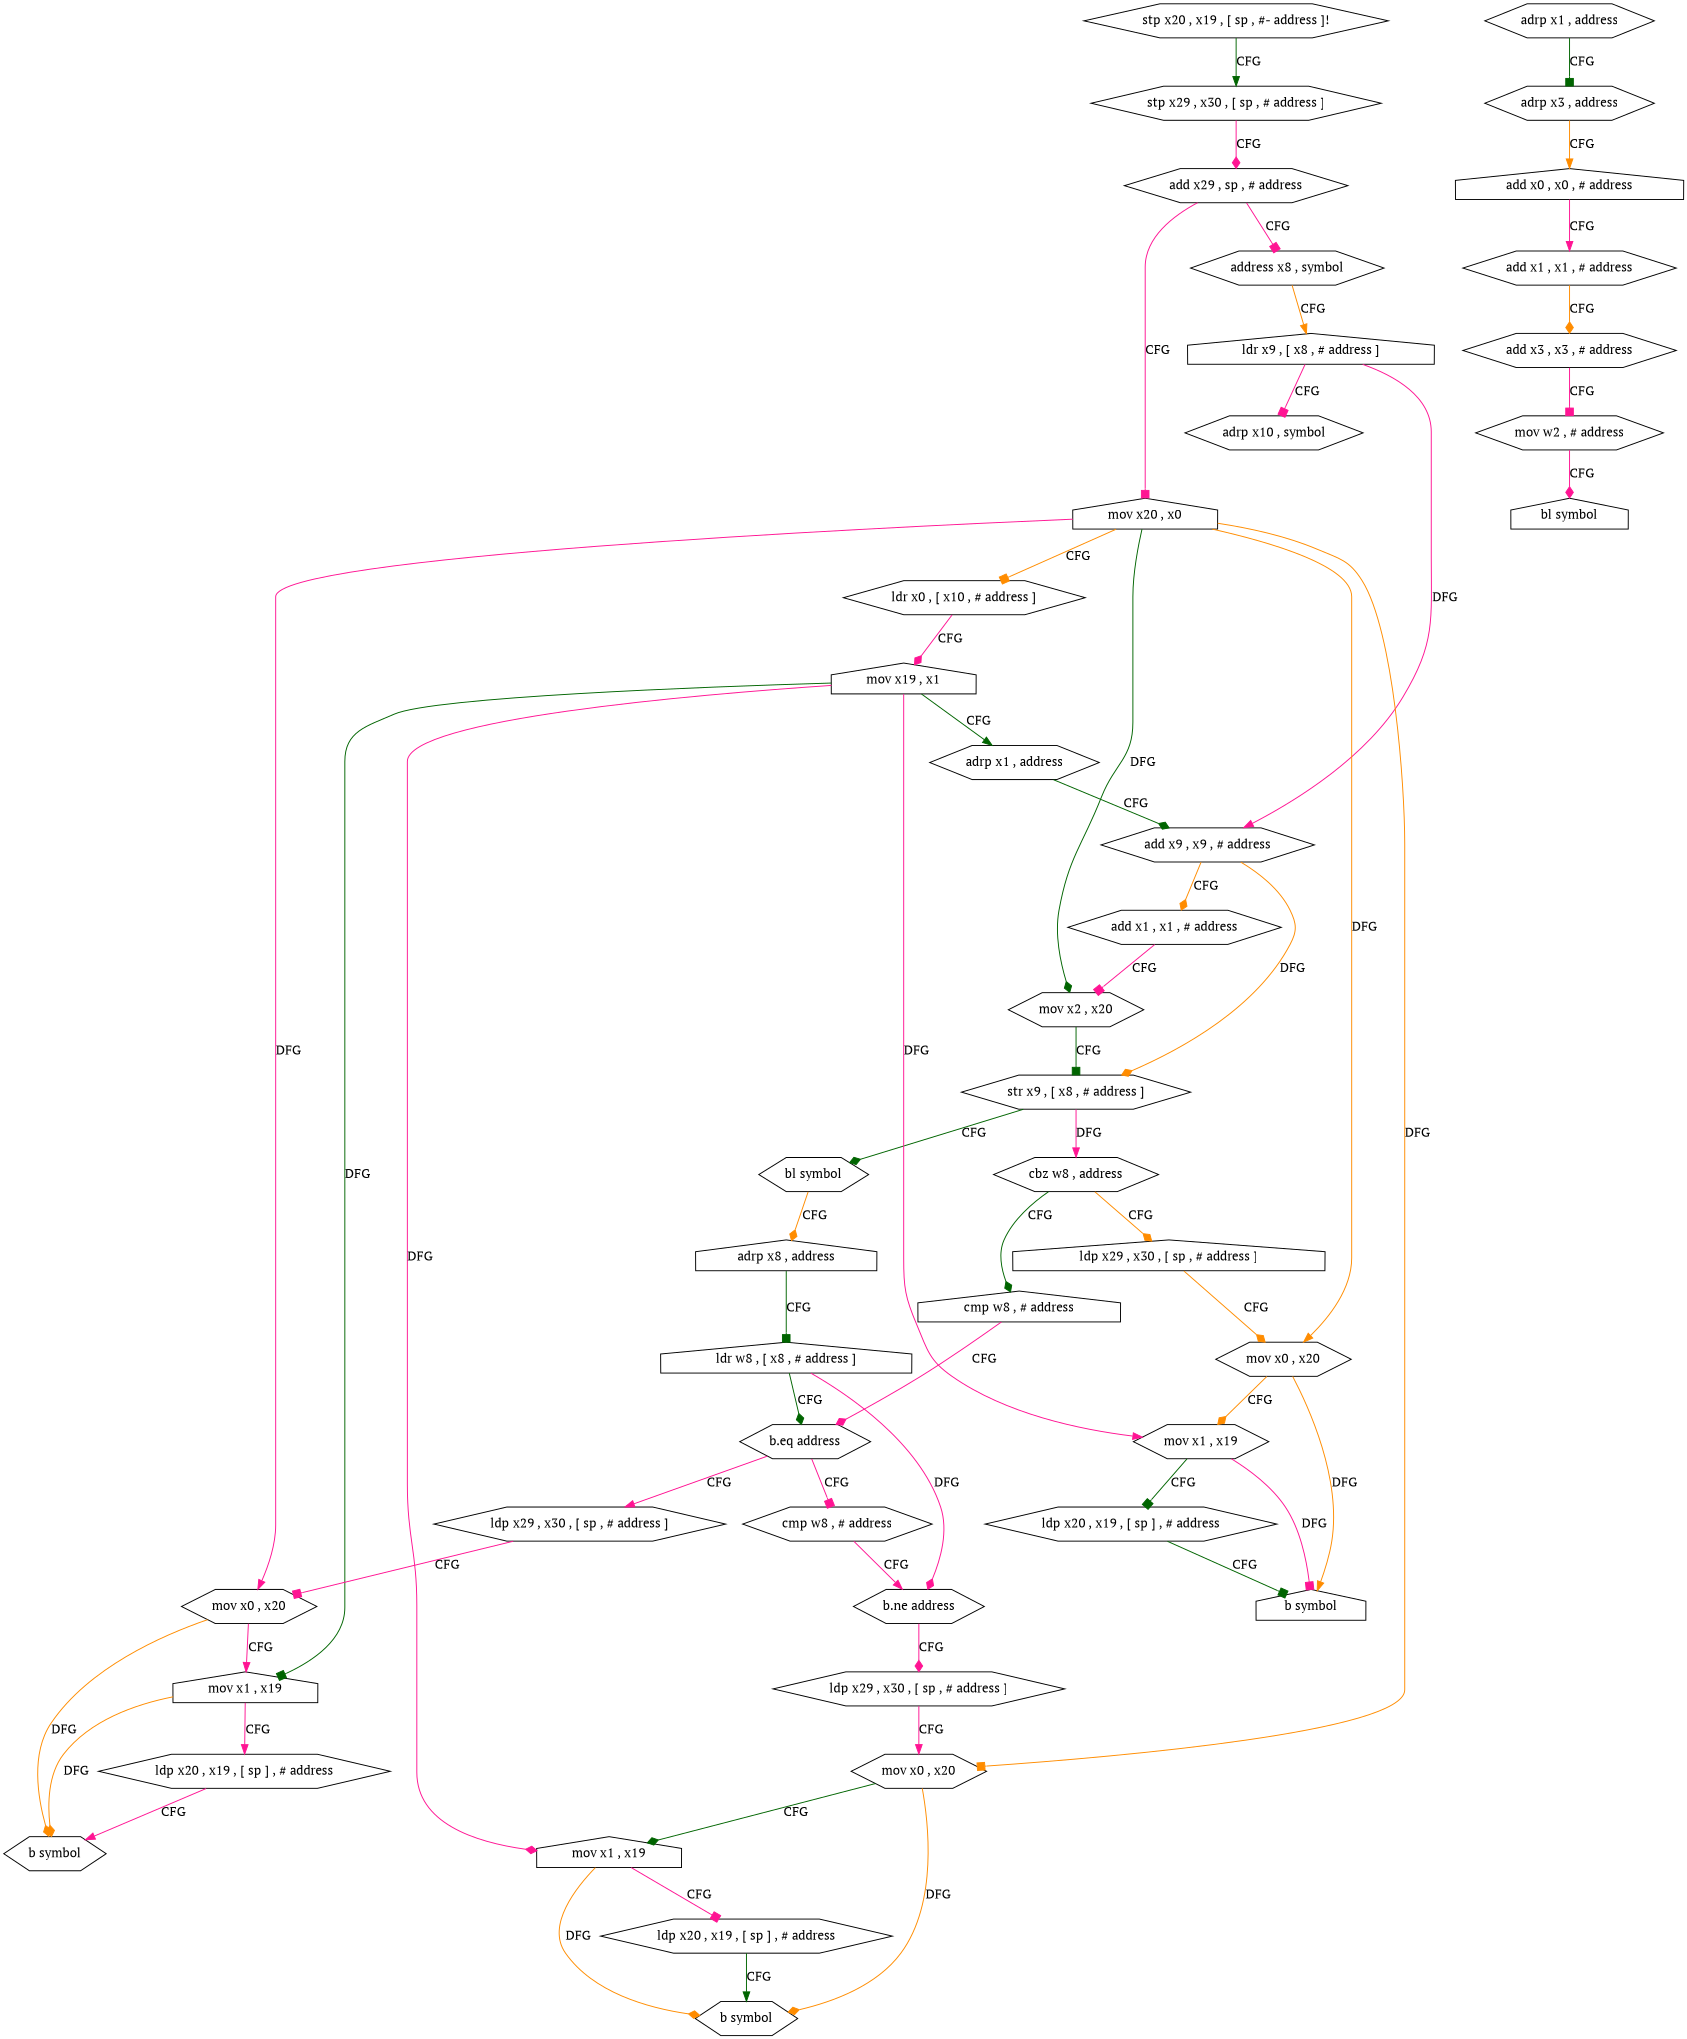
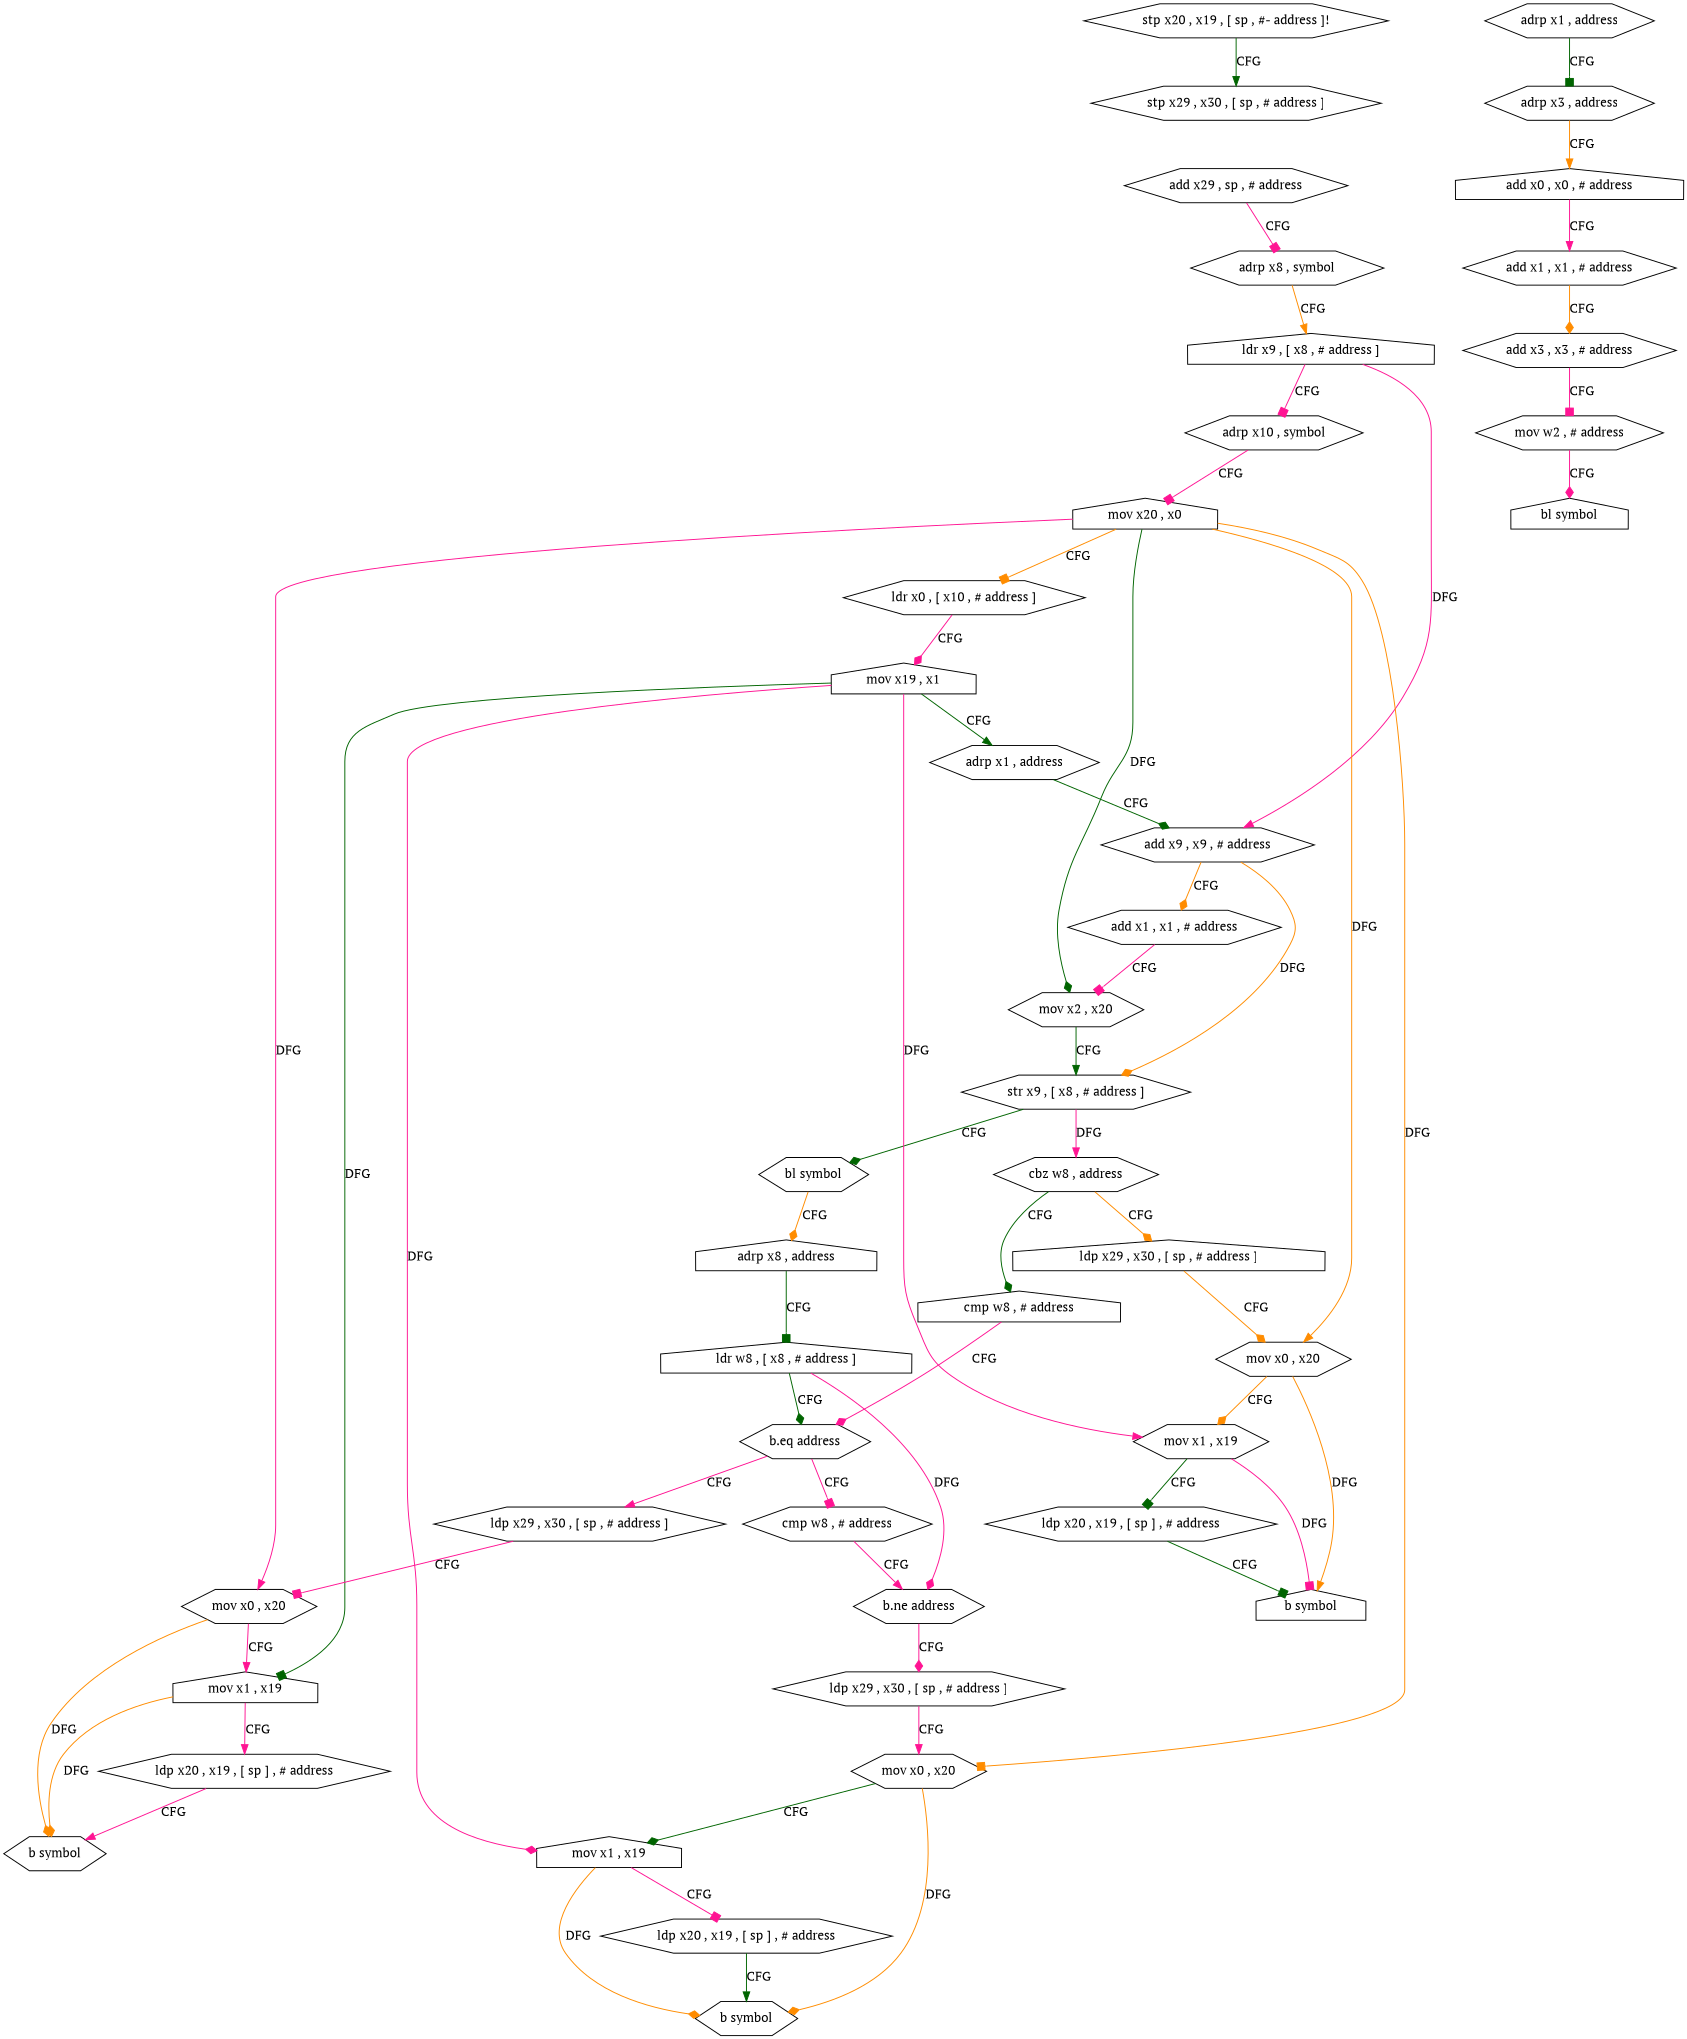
(1236, 139) -> none
(1287, 268) -> (1287, 268)
(1145, 334) -> (1211, 473)
(1076, 1046) -> (1076, 1046)
